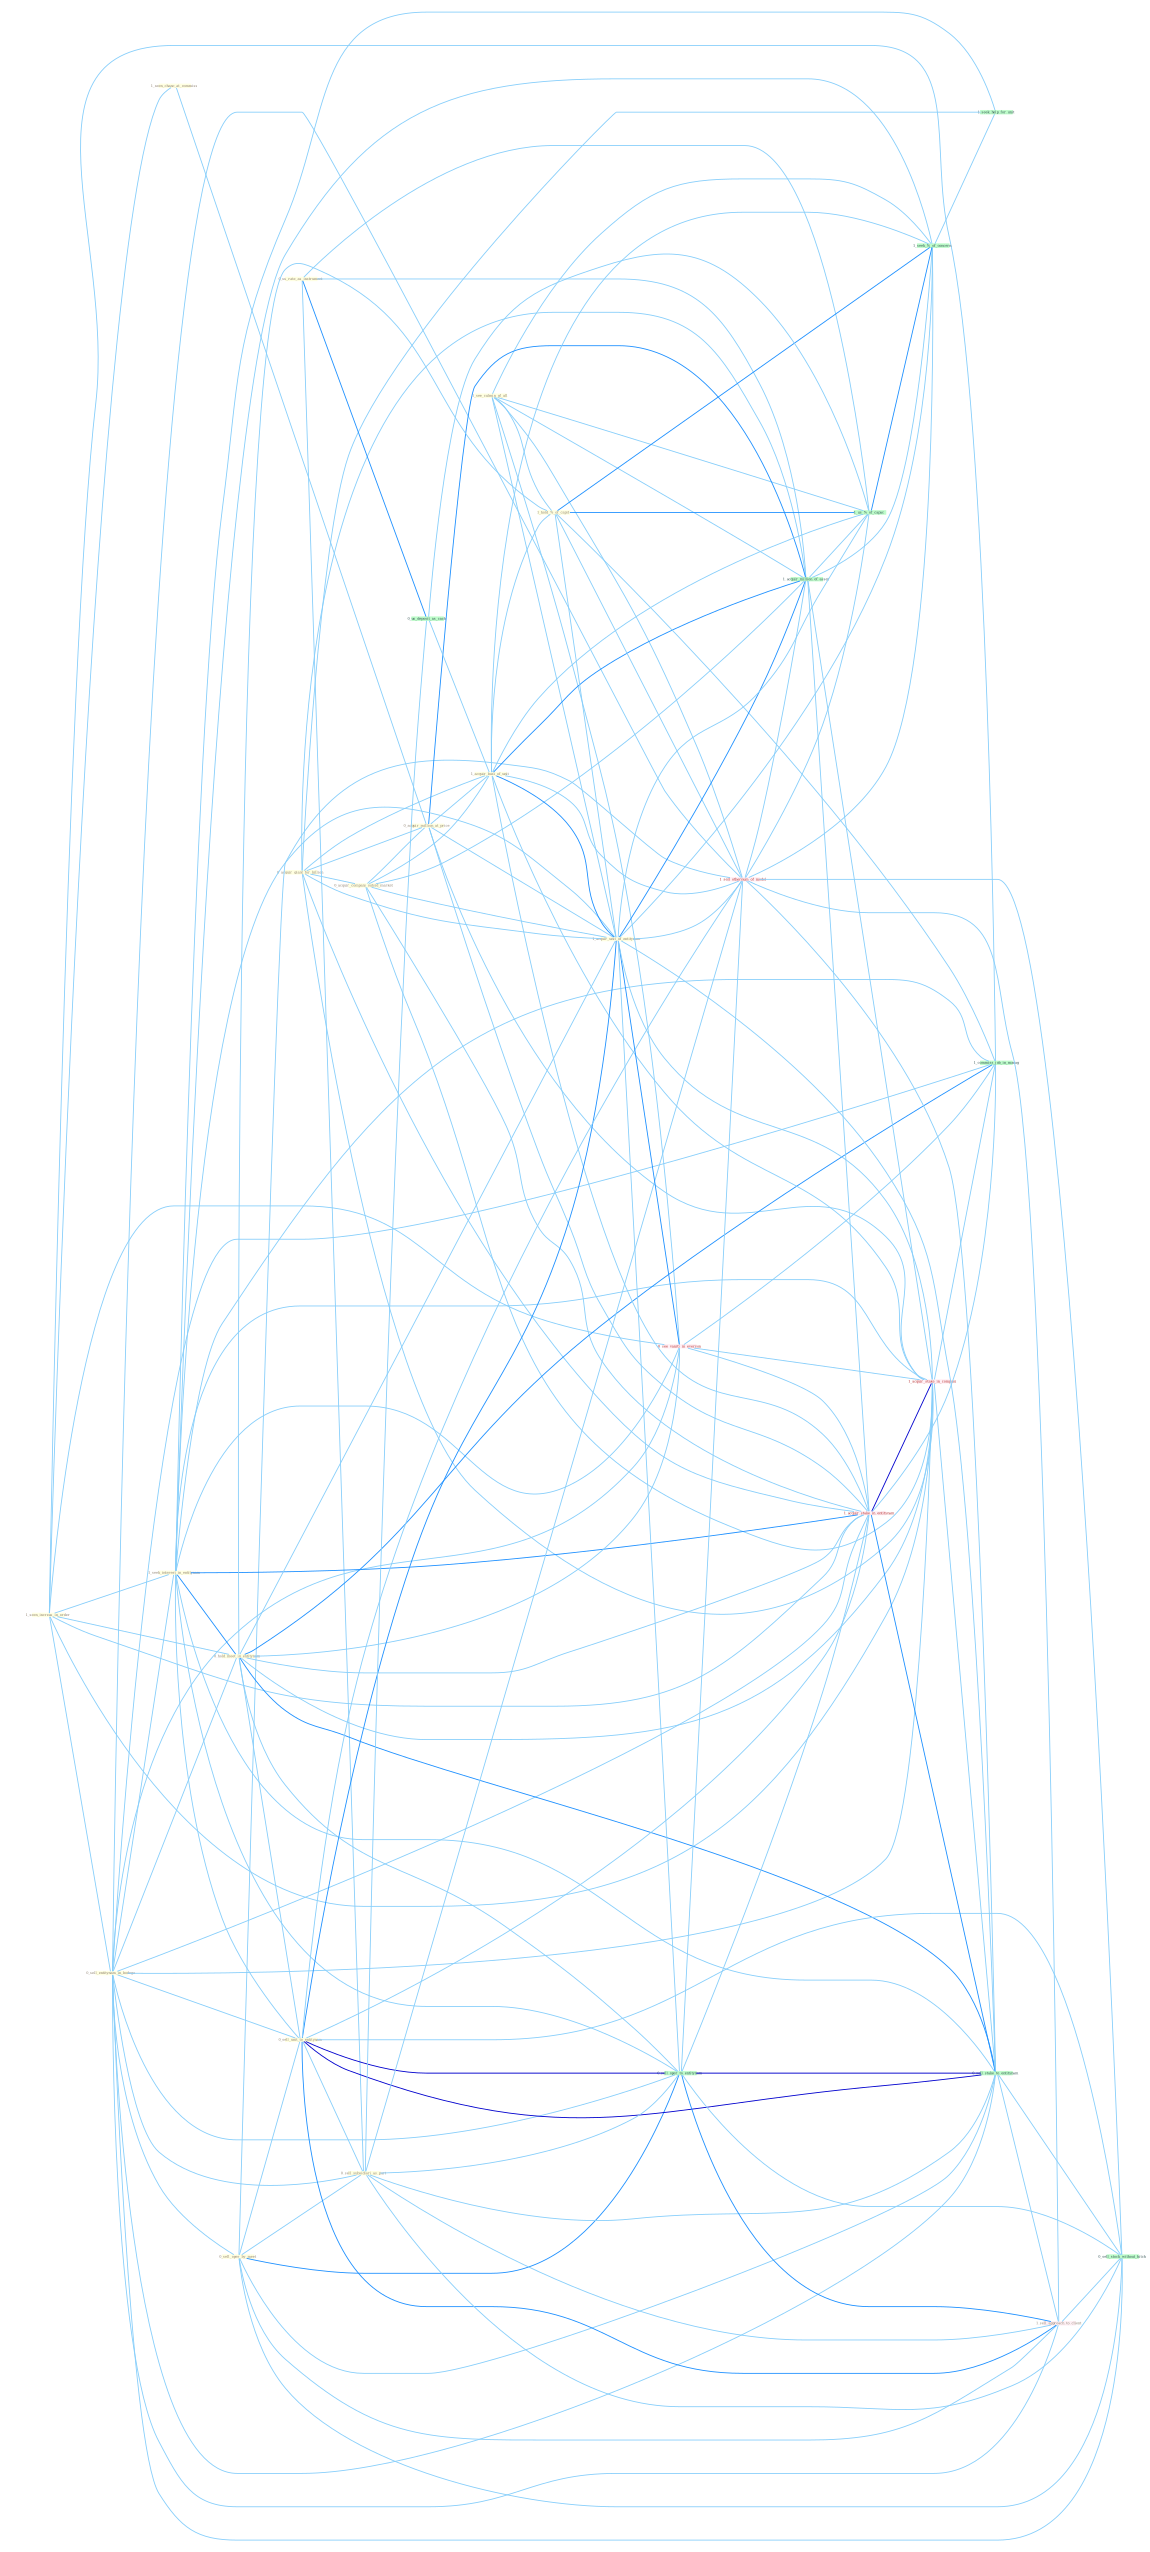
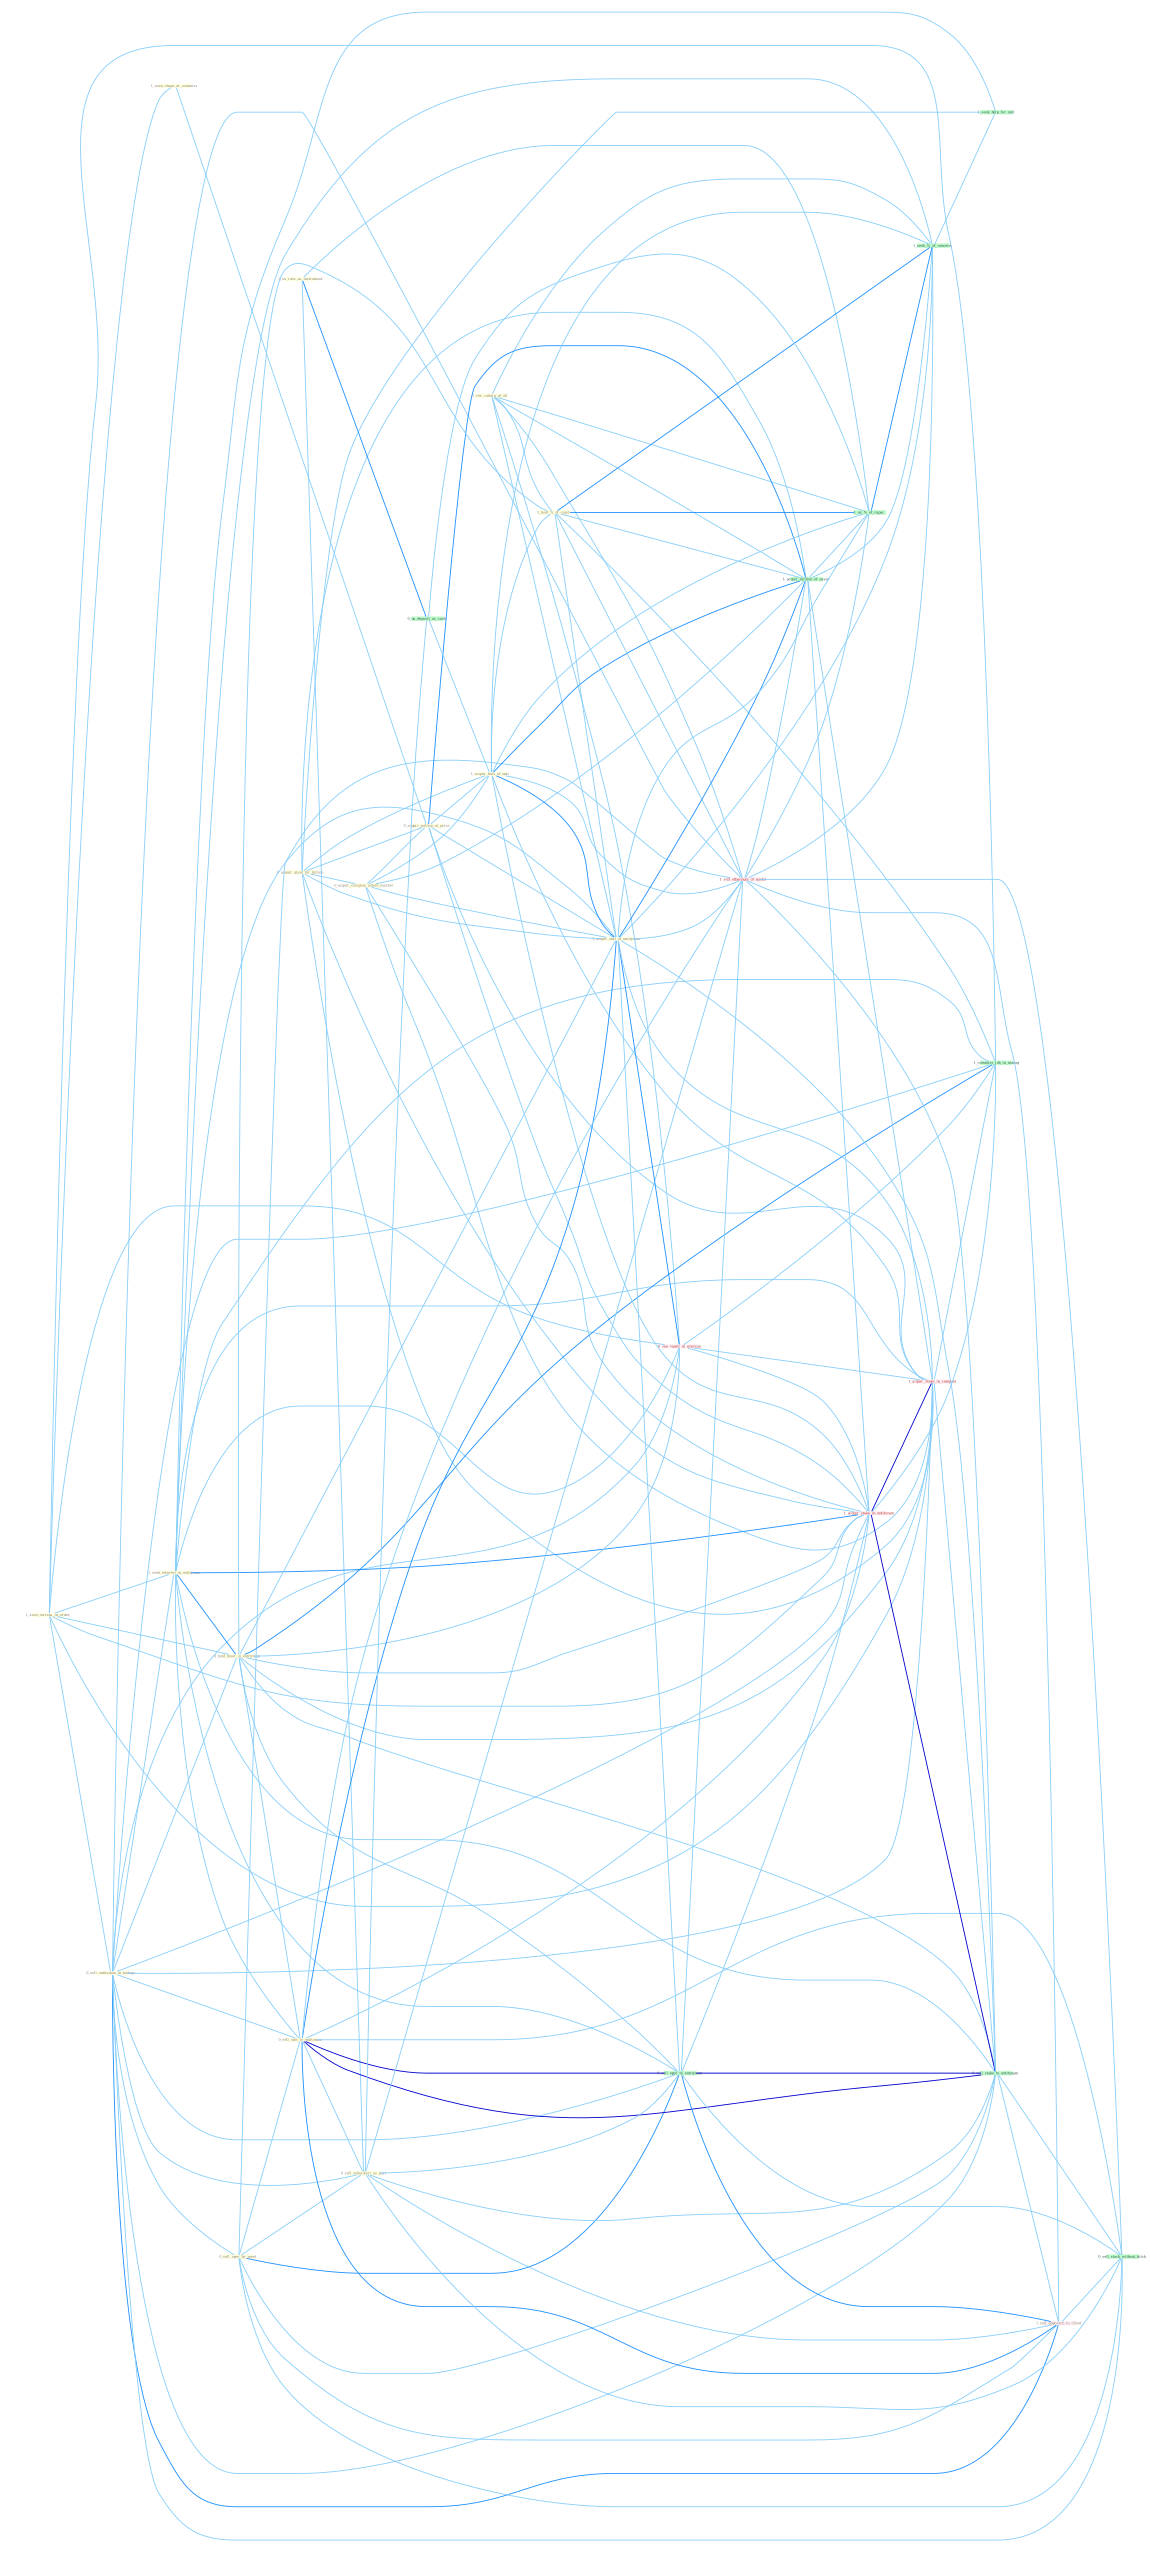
(662, 284) -> (680, 546)
(933, 1793) -> (933, 1793)
(624, 1824) -> (624, 1824)
(400, 2507) -> (400, 2507)
